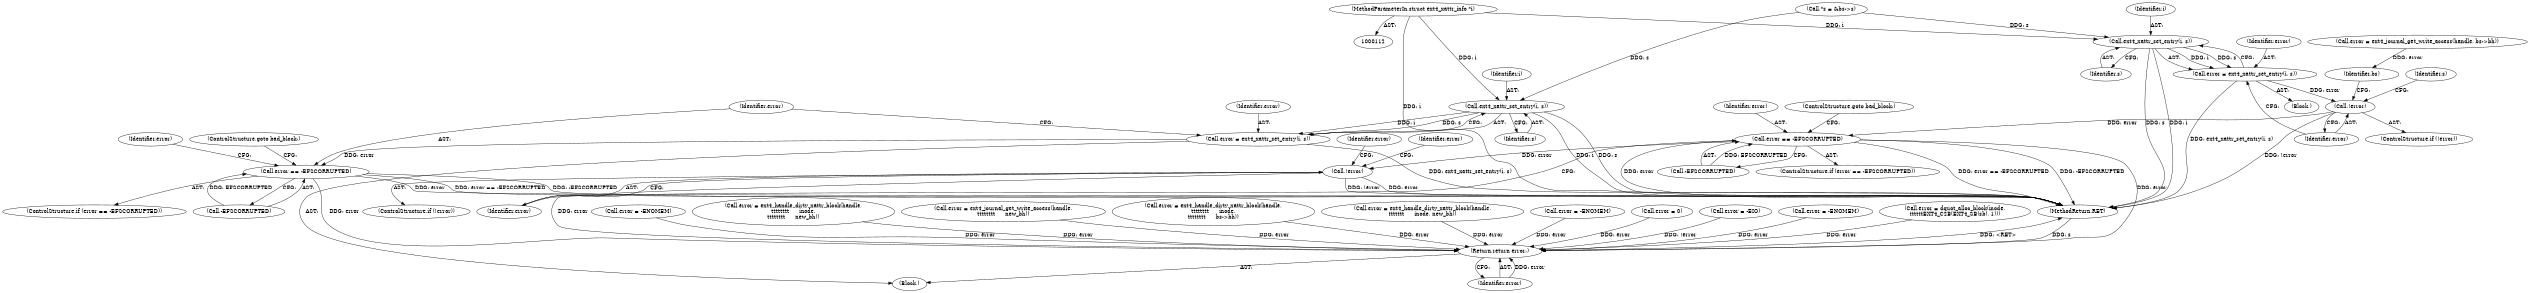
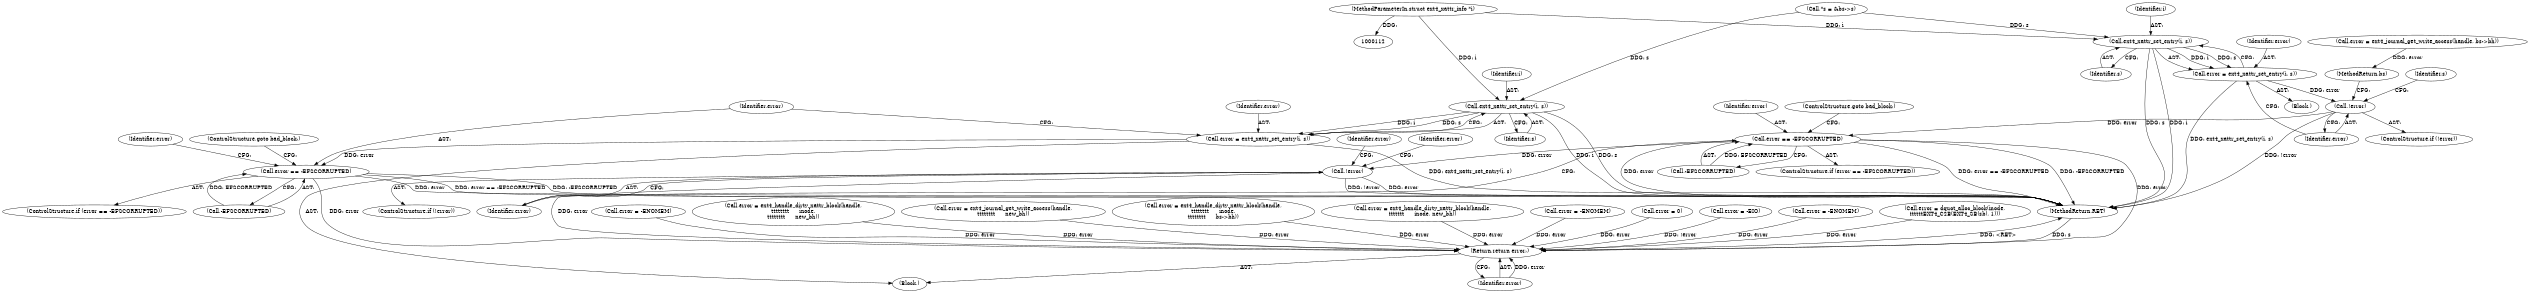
(1391, 26) -> (1391, 26)
(2362, 74) -> (2362, 74)
(1546, 189) -> none
